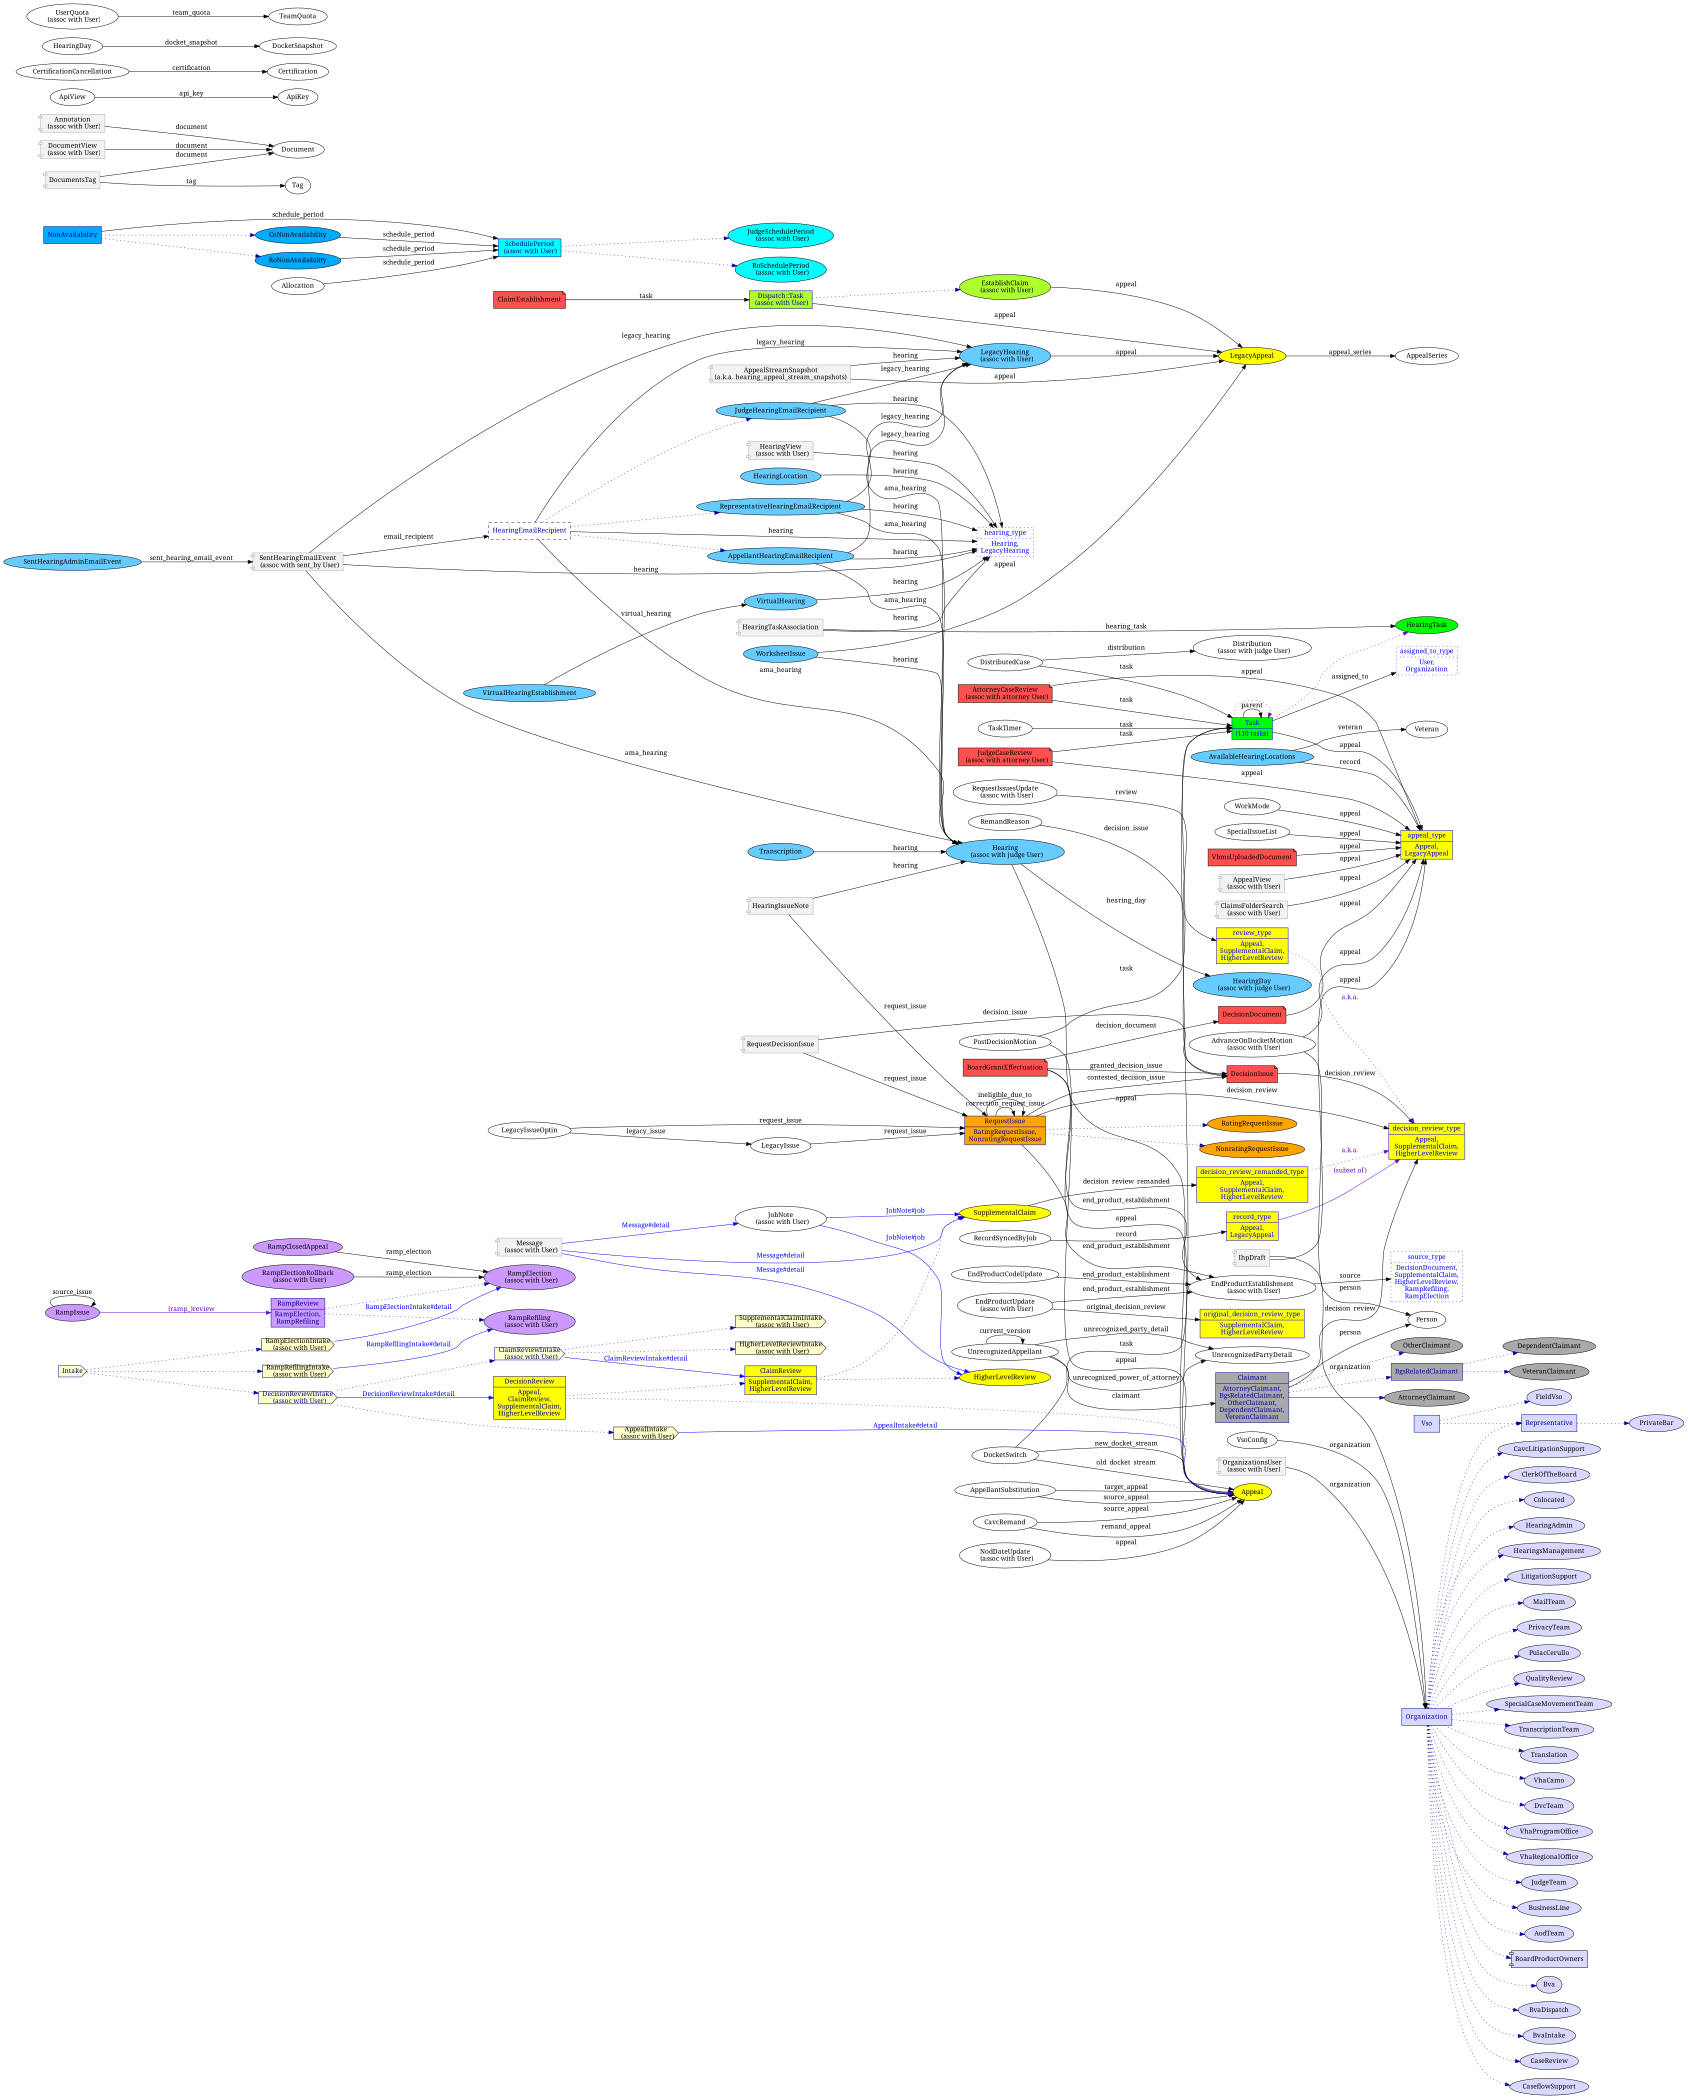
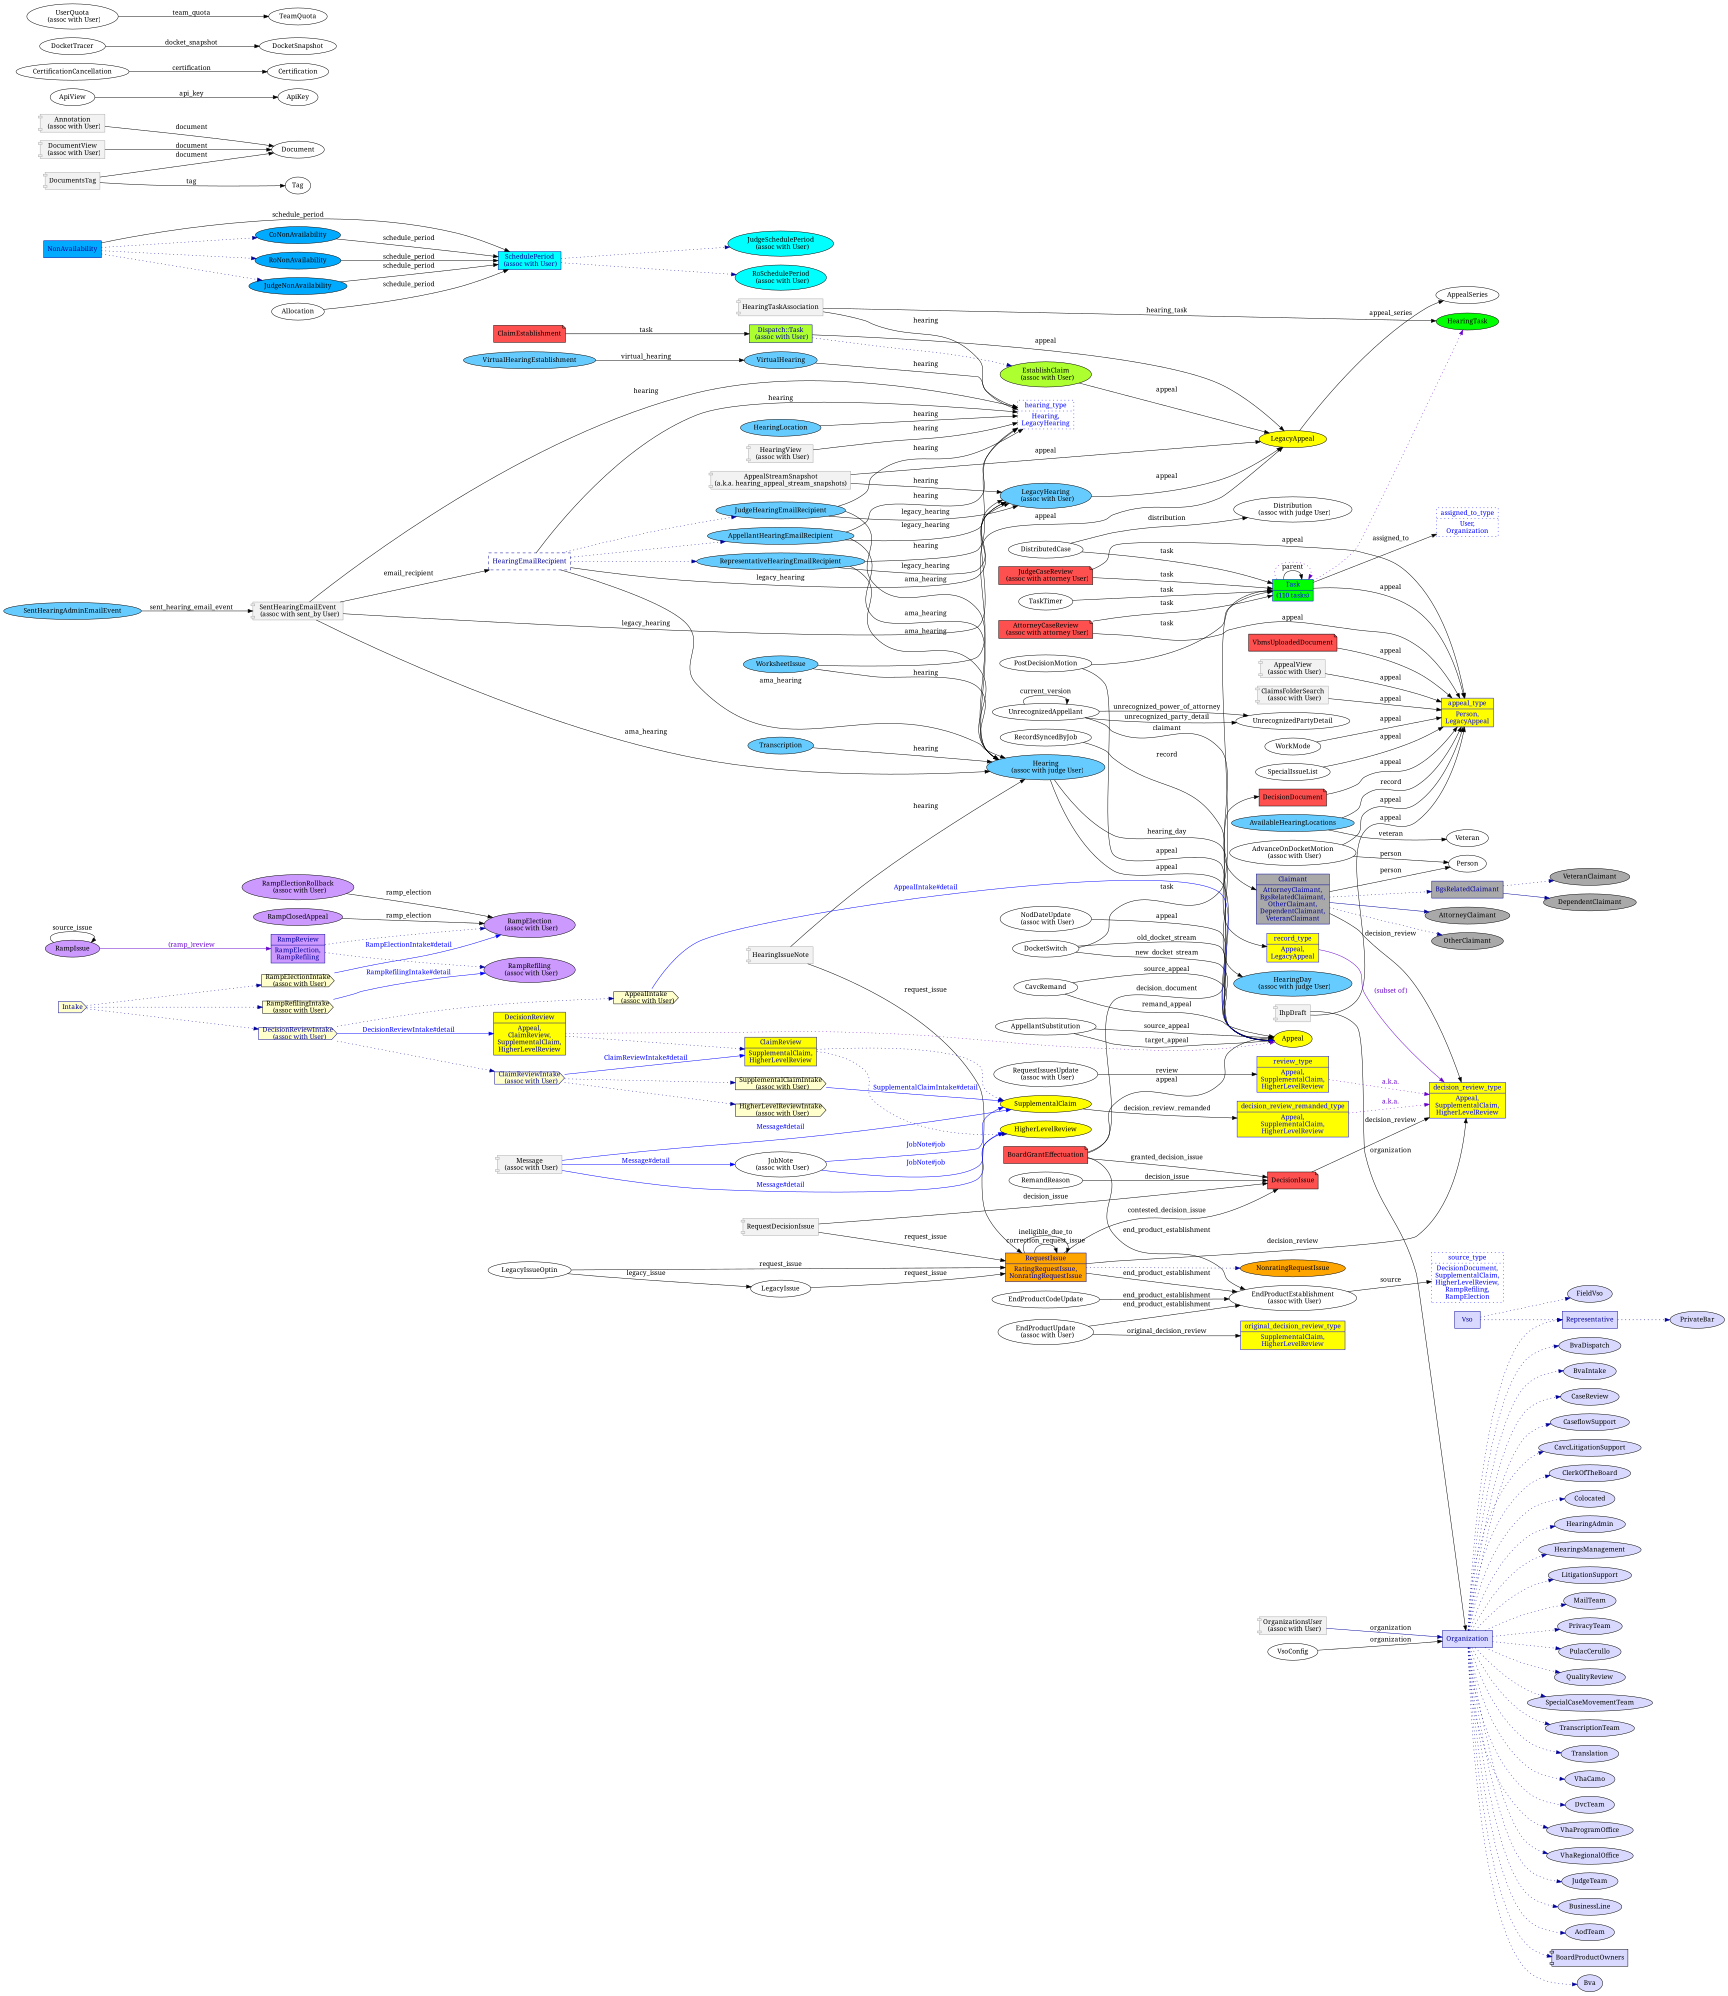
(73, 46) -> (73, 46)
none -> (298, 286)
(1427, 846) -> (1467, 714)
none -> (912, 1094)
(1252, 1124) -> none
(1488, 1359) -> (1524, 895)
(1382, 1567) -> (1382, 1633)
